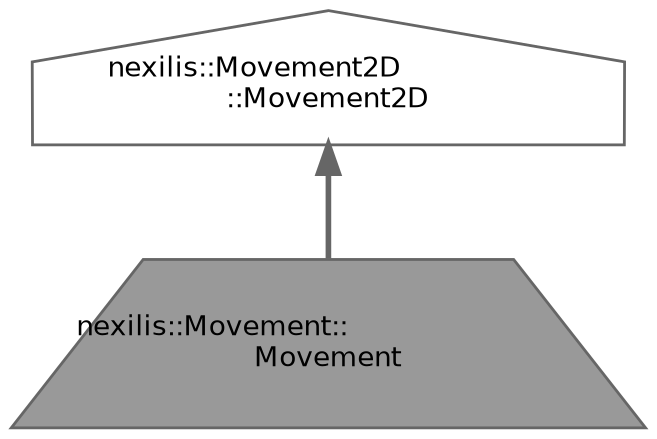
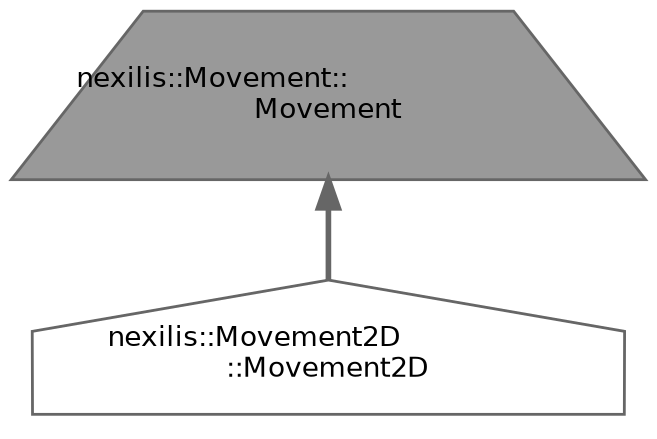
(328, 216) -> (328, 244)
